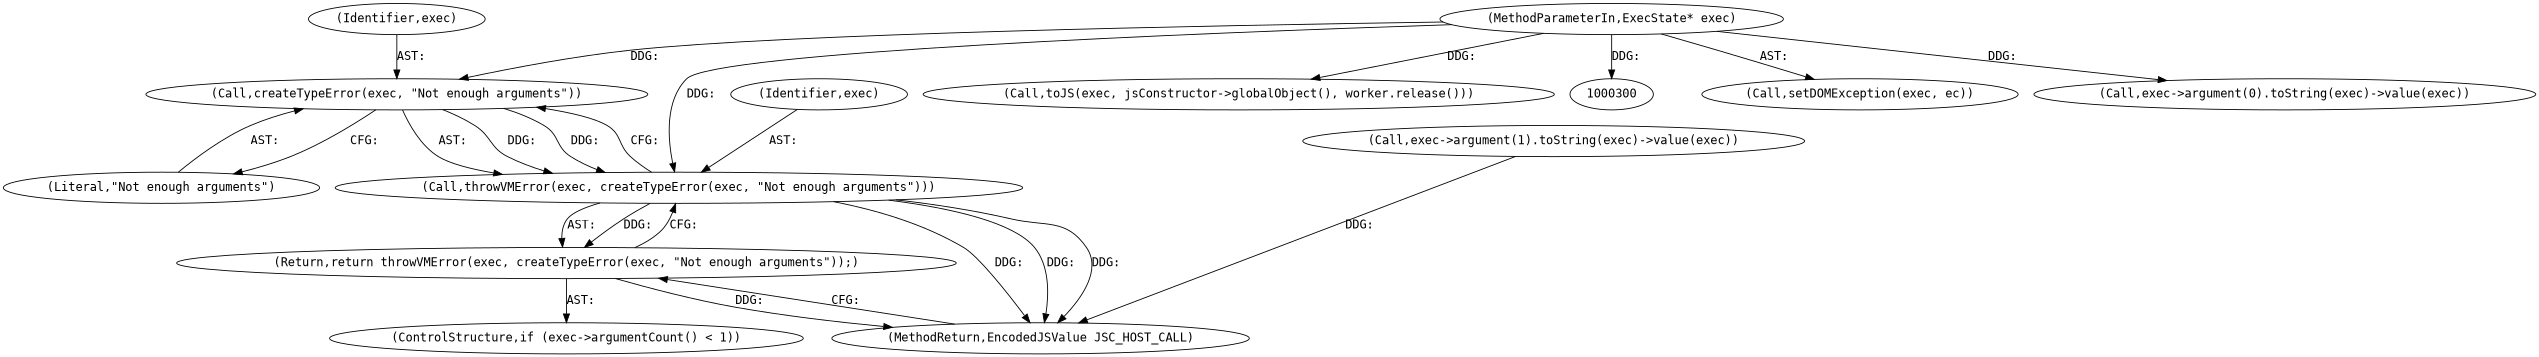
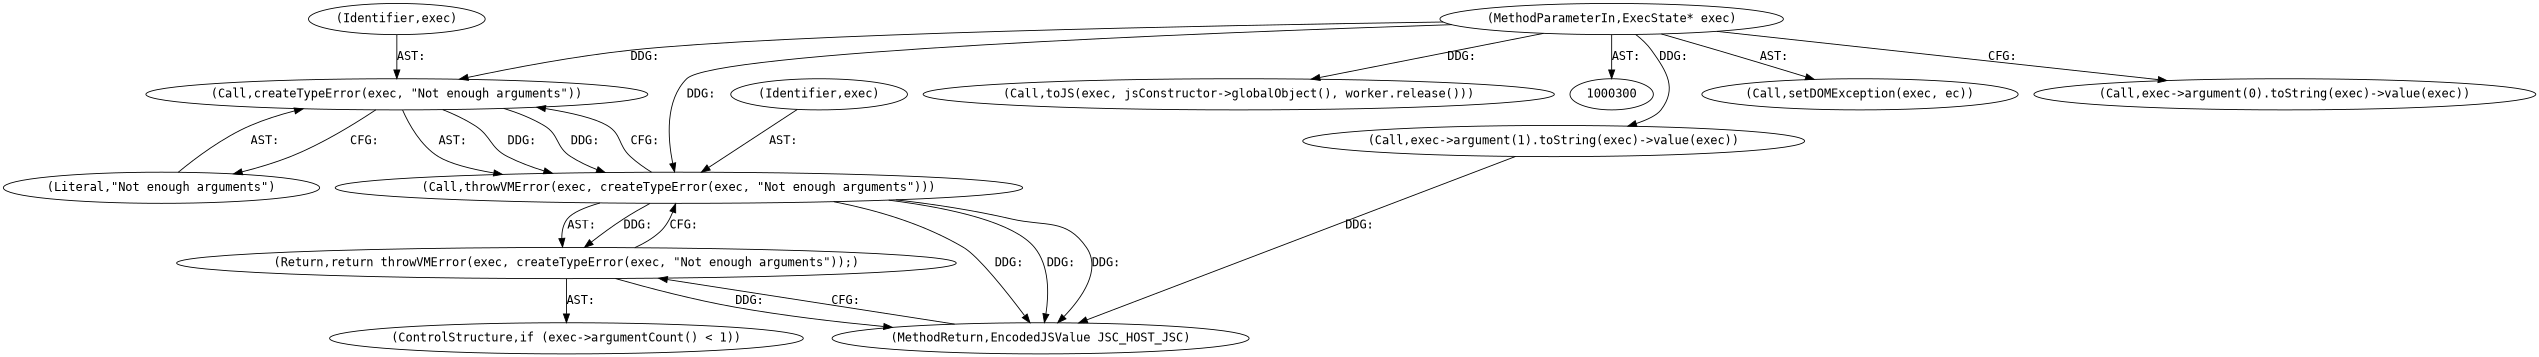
(1630, 57) -> (1630, 57)
(2006, 57) -> (2006, 57)
none -> (1668, 82)
(1041, 338) -> (1041, 338)
